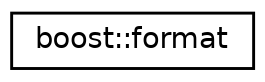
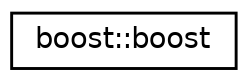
(133, 41) -> (124, 41)
